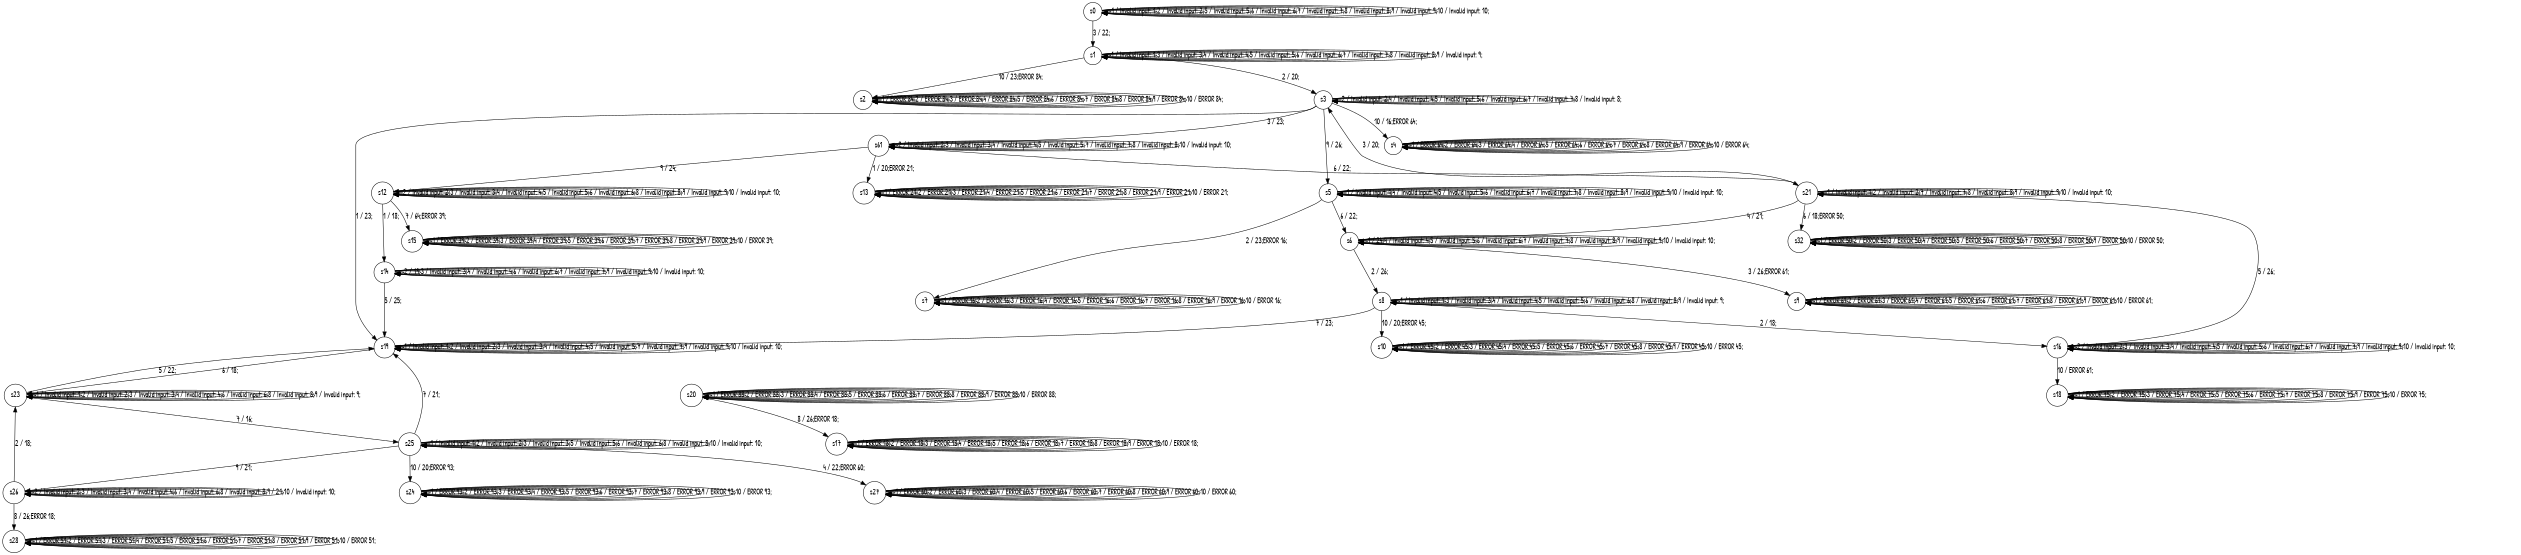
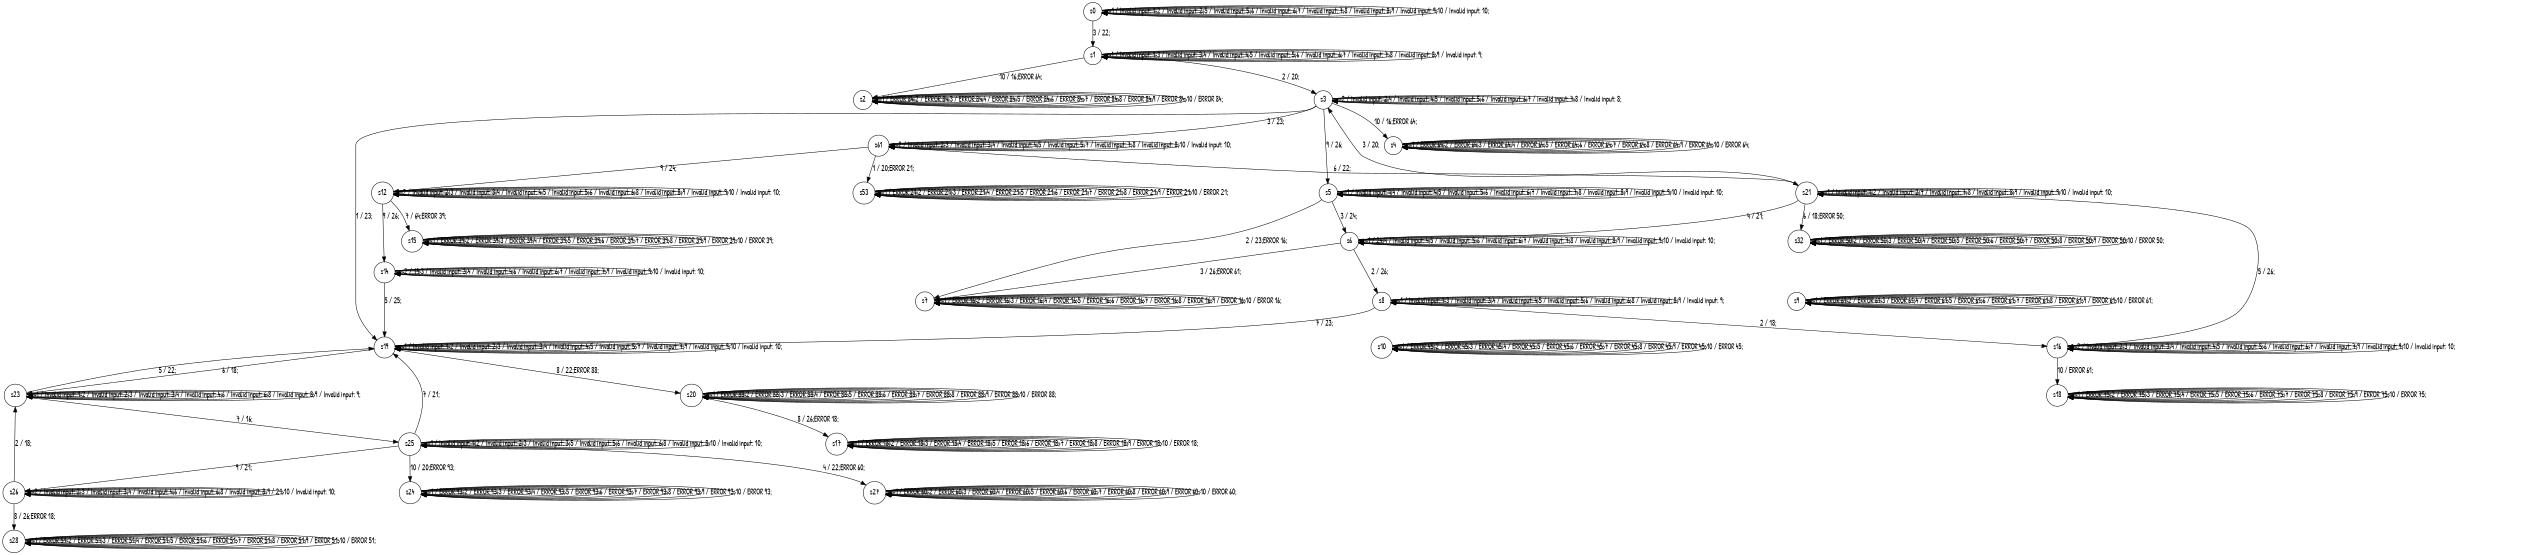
(1021, 78) -> (1021, 78)
(864, 193) -> (864, 193)
(391, 217) -> (391, 217)
(1349, 217) -> (1349, 217)
(1573, 258) -> (1140, 271)
(1382, 321) -> none
none -> (535, 371)
